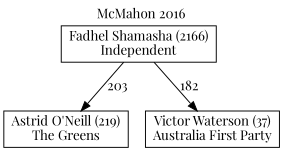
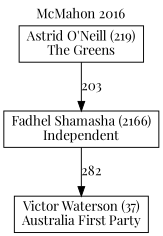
(106, 83) -> (81, 82)
(189, 87) -> (92, 172)
